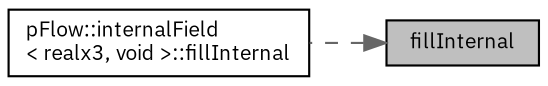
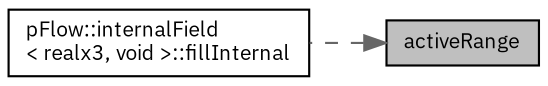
(463, 43) -> (463, 43)
